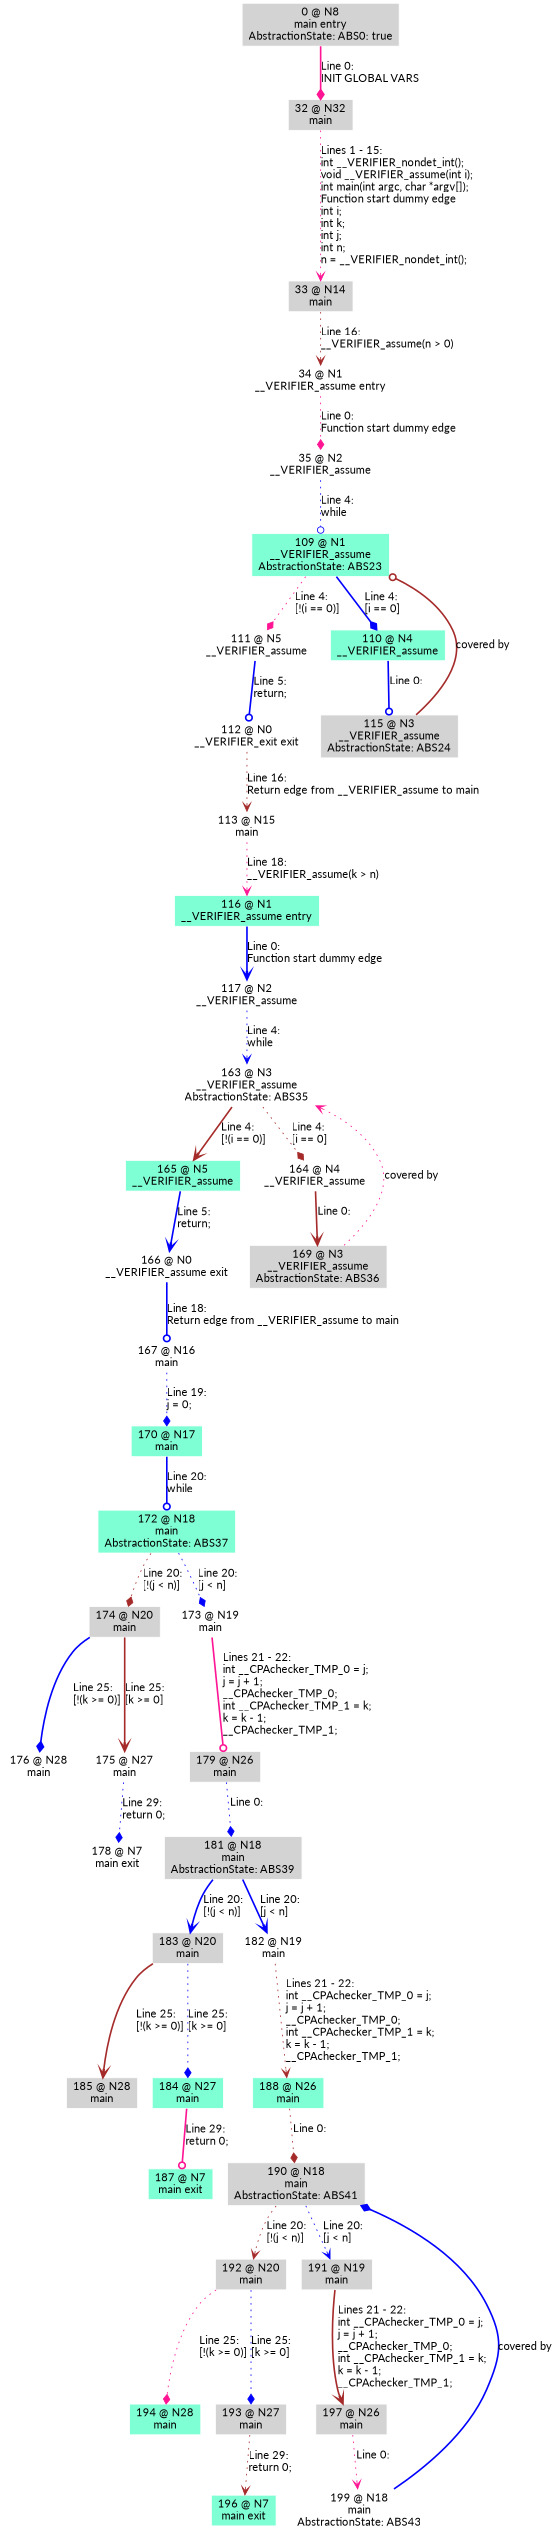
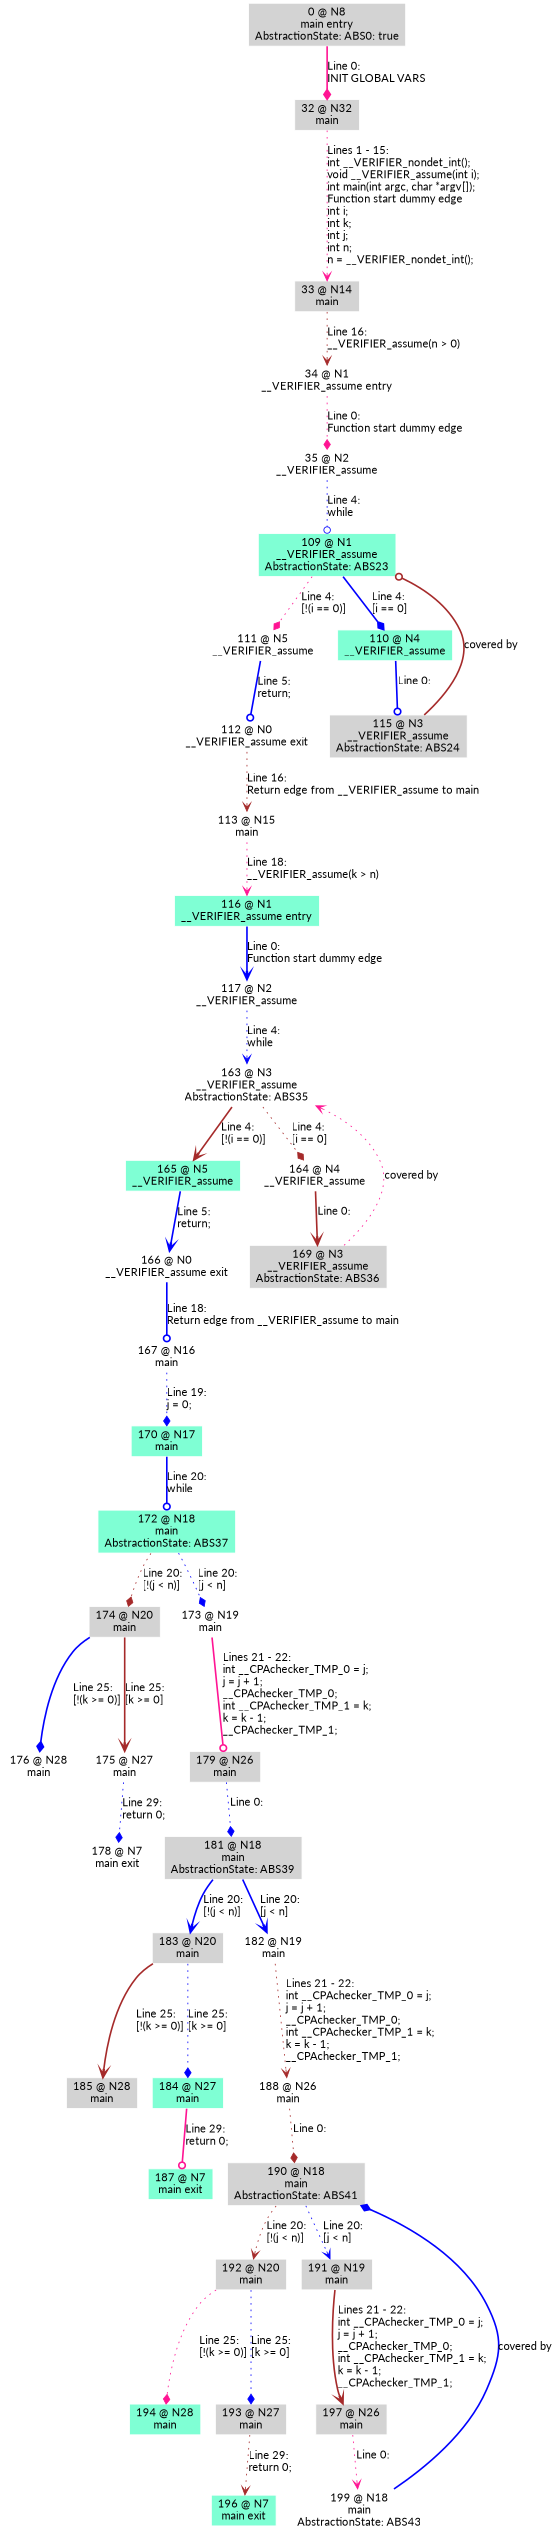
(247, 736) -> (247, 736)
(288, 2093) -> (288, 2093)
